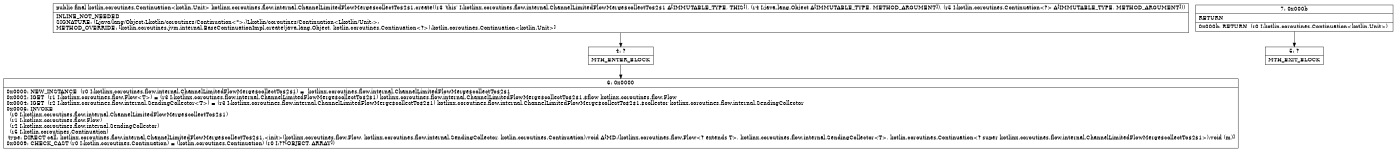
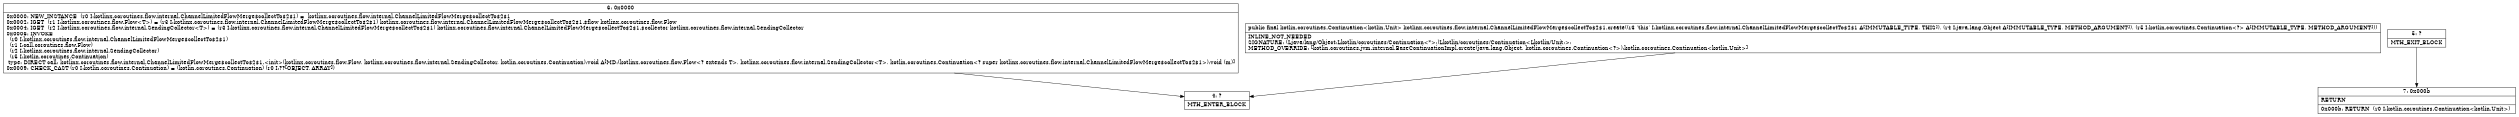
(1294, 37) -> (2417, 65)
(621, 70) -> (1067, 85)
(54, 121) -> (50, 45)
